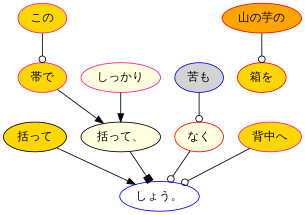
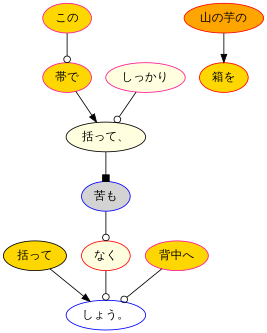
(262, 45) -> (224, 44)
(121, 103) -> (128, 104)
(138, 163) -> (106, 163)
